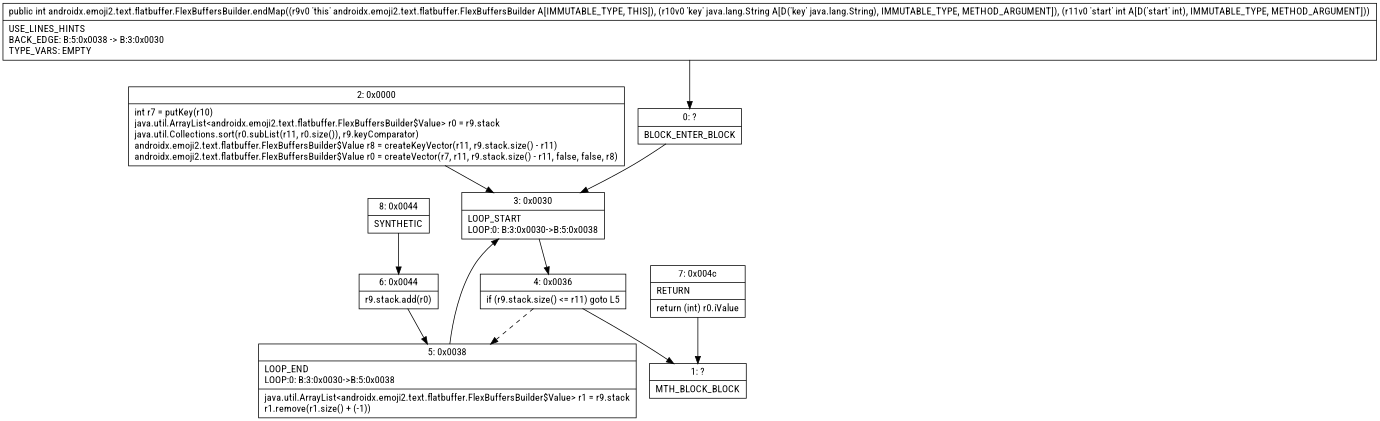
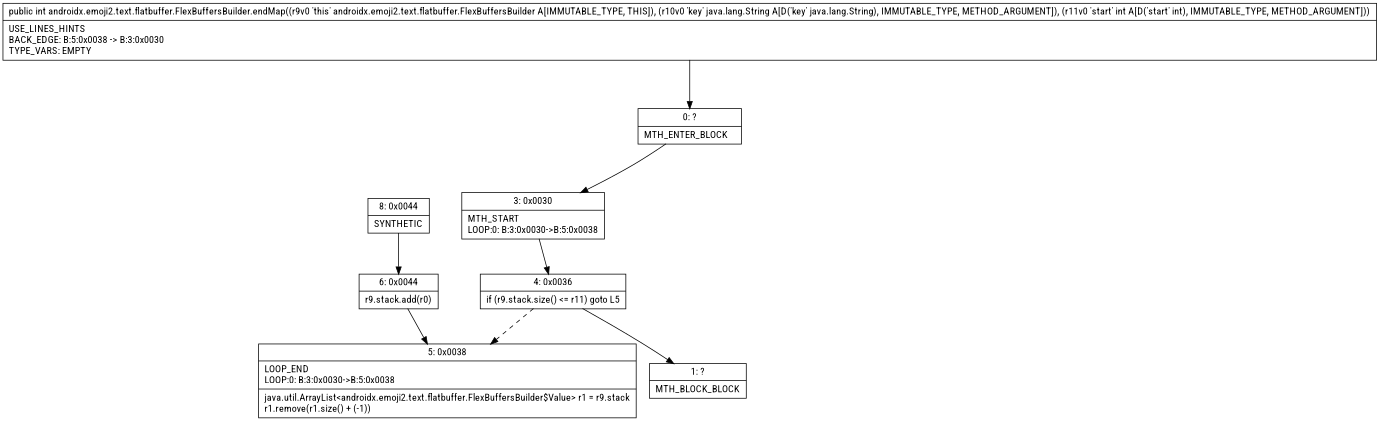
(376, 126) -> none
(690, 135) -> (686, 135)
(495, 219) -> (494, 219)
(462, 290) -> none
(698, 291) -> none
